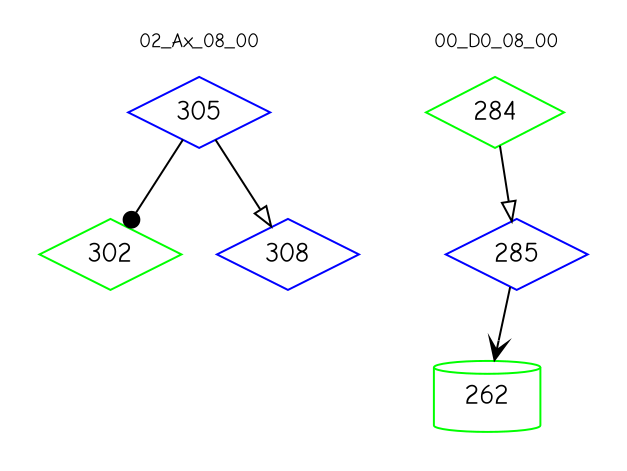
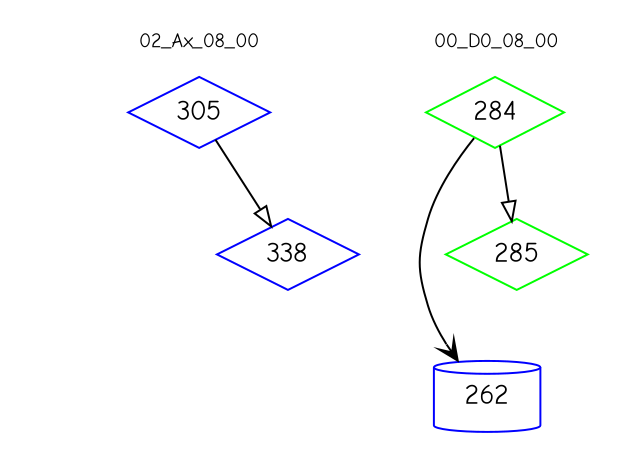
(110, 254) -> none
(288, 254) -> (288, 254)
(517, 254) -> (517, 254)
(504, 314) -> (423, 237)
(487, 396) -> (487, 396)
